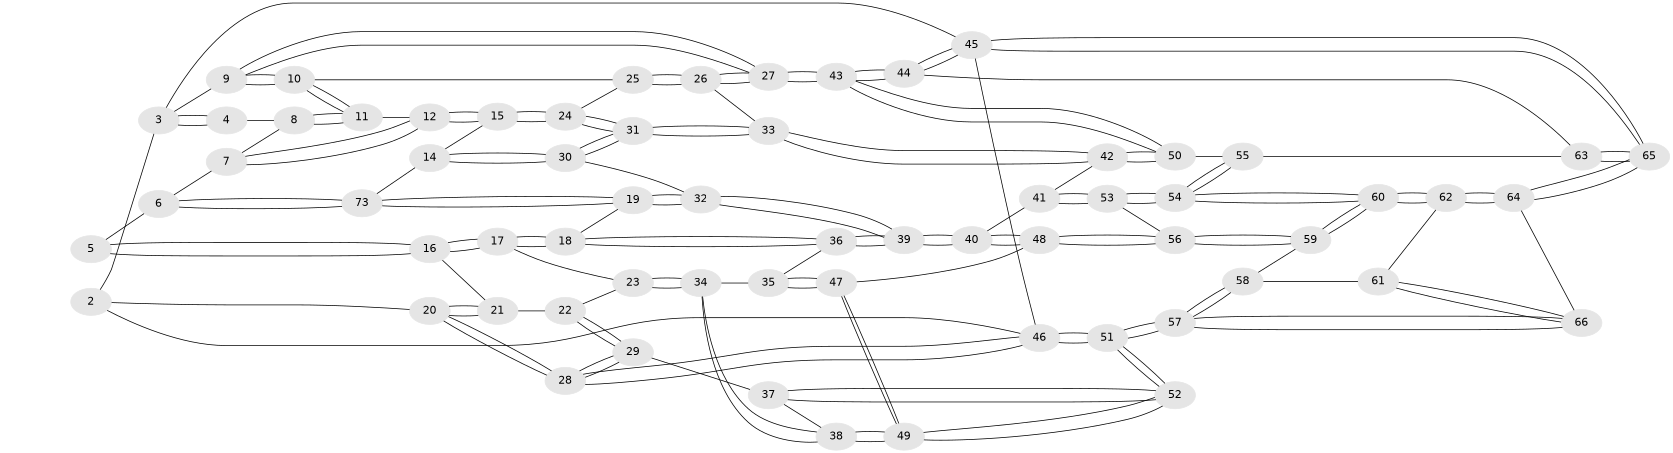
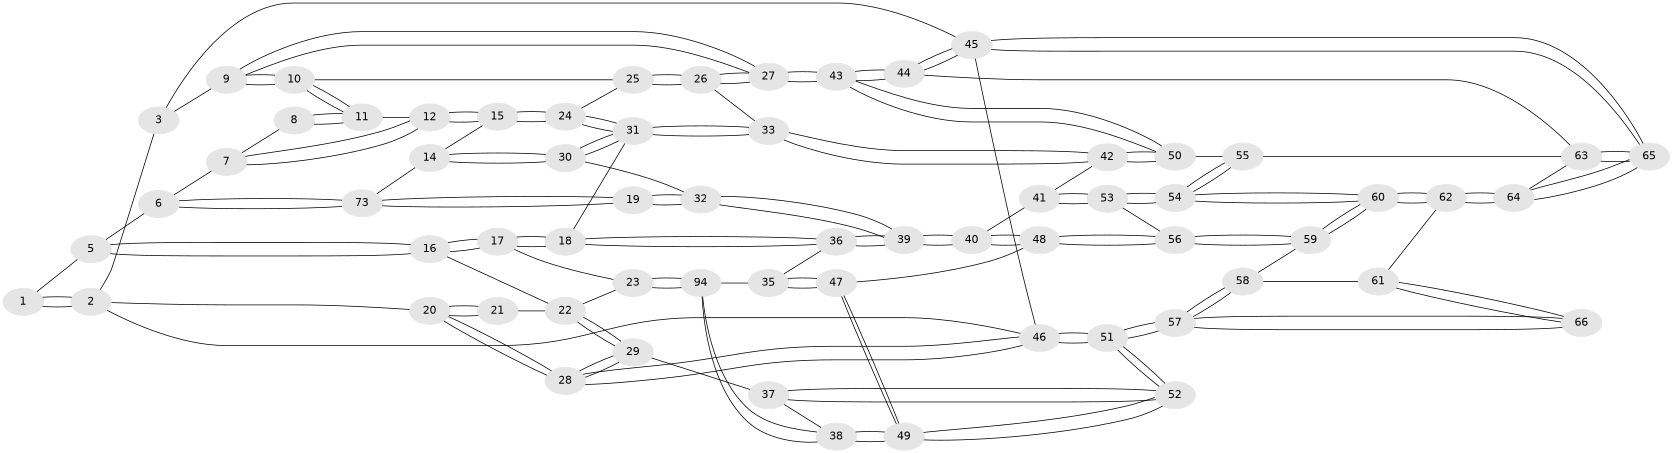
(227, 120) -> none
(599, 221) -> (599, 186)
(1548, 260) -> (1548, 177)
(464, 280) -> (498, 280)
(701, 283) -> (701, 283)
none -> (23, 302)
